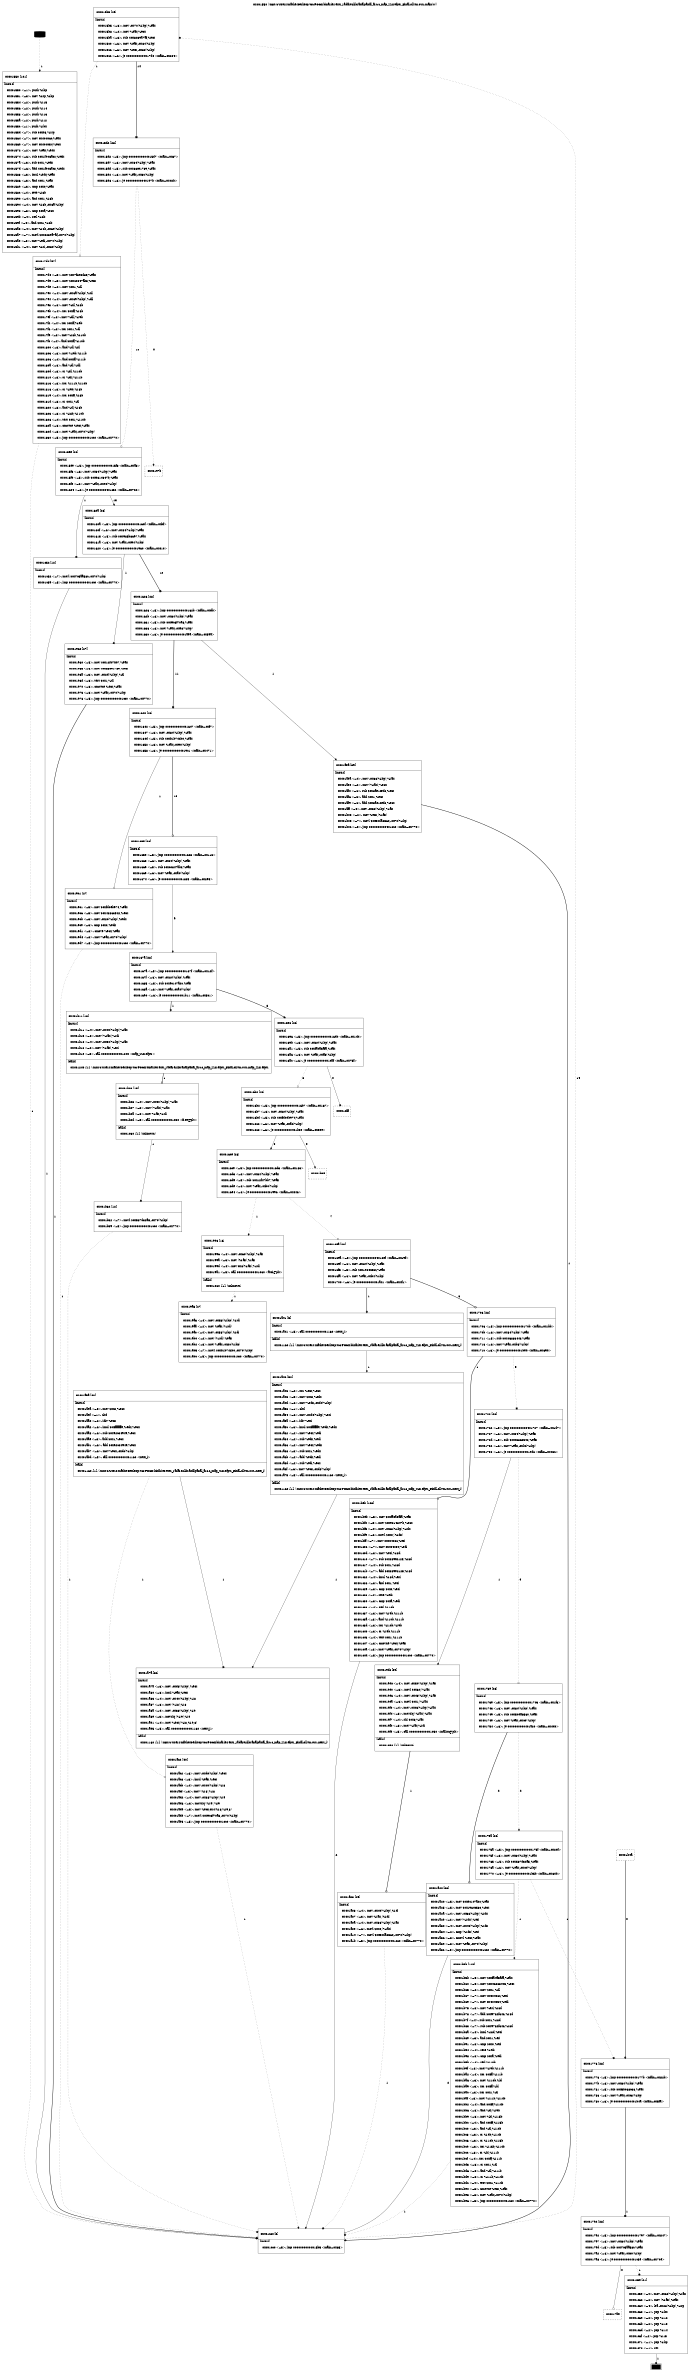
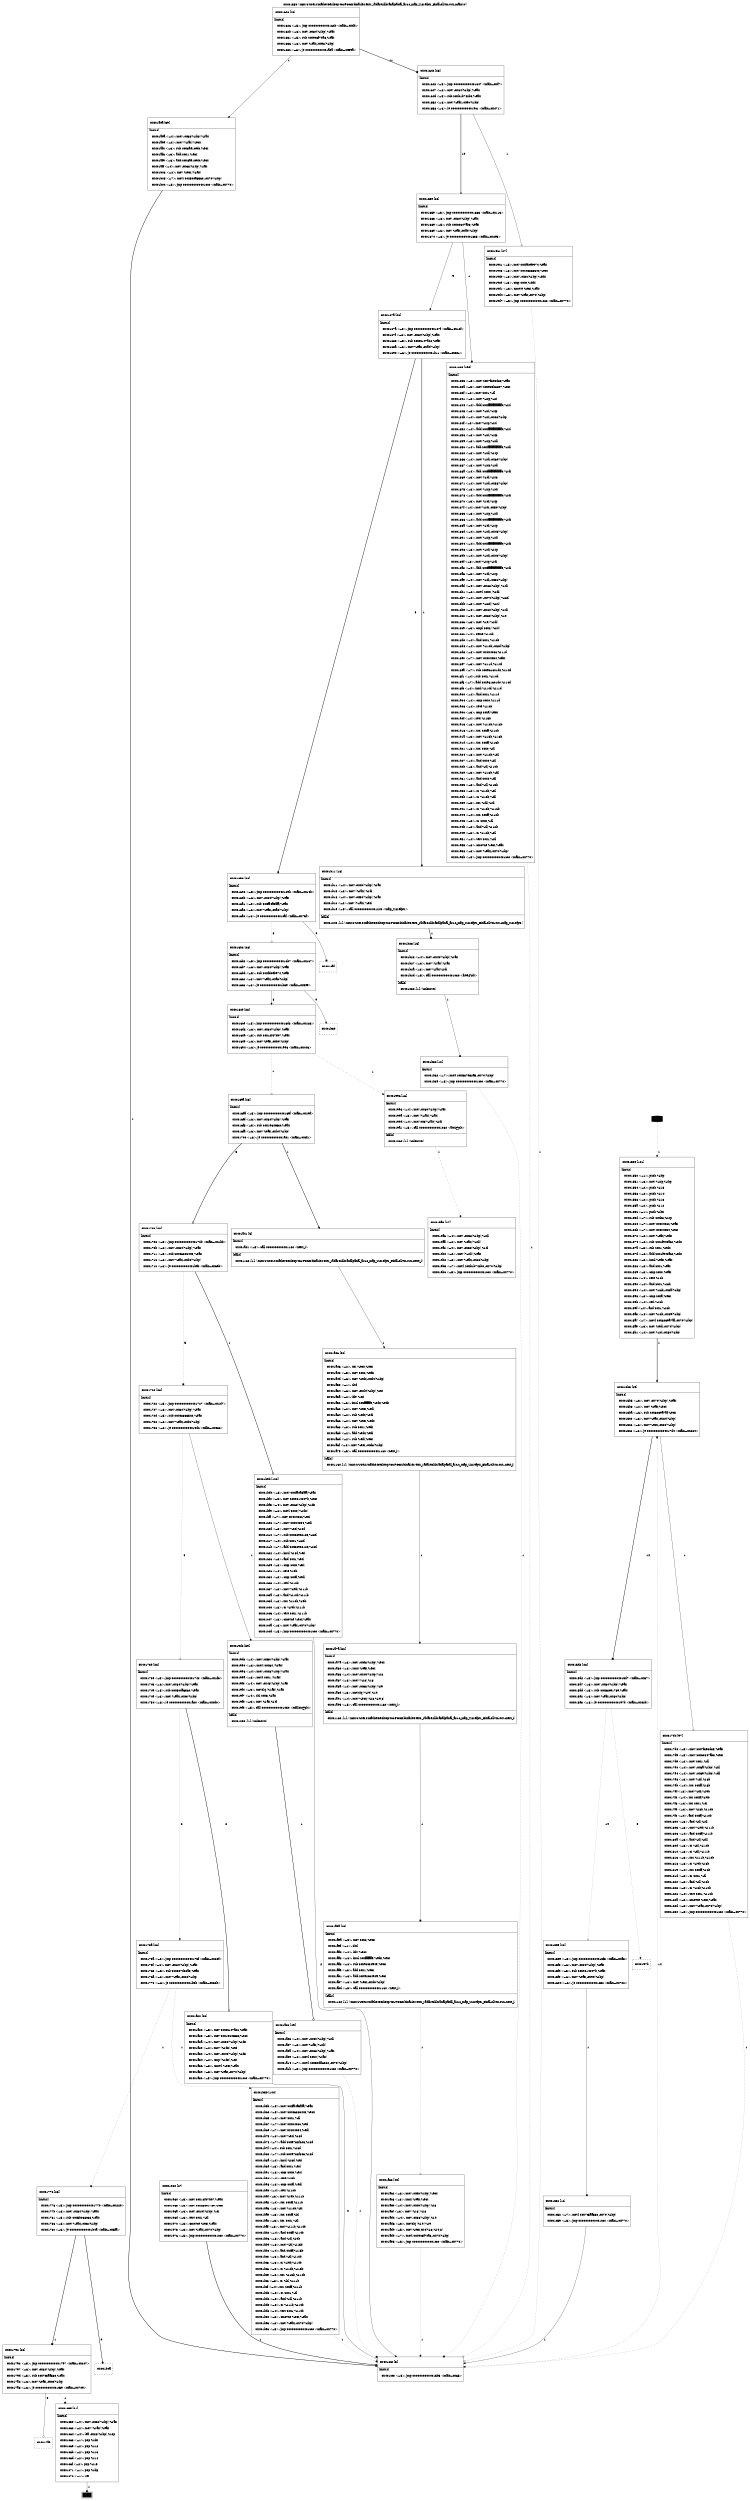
(84, 157) -> (677, 1583)
(126, 530) -> none
none -> (491, 613)
(163, 1078) -> (430, 933)
none -> (657, 1359)
(201, 1571) -> (420, 1822)
(625, 1958) -> (94, 2298)
